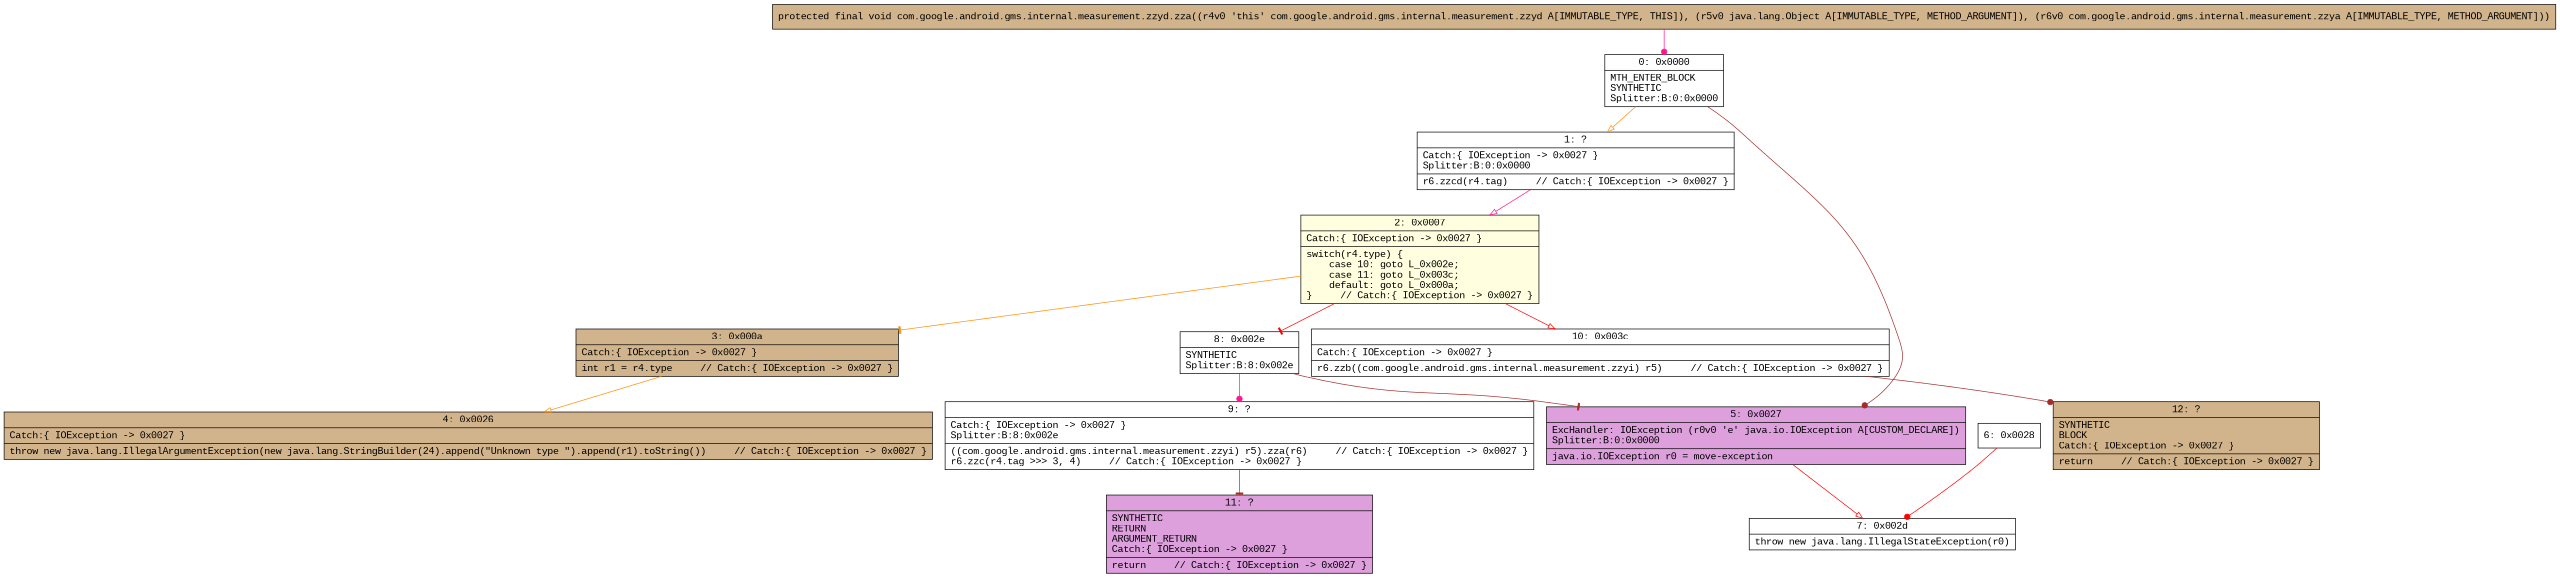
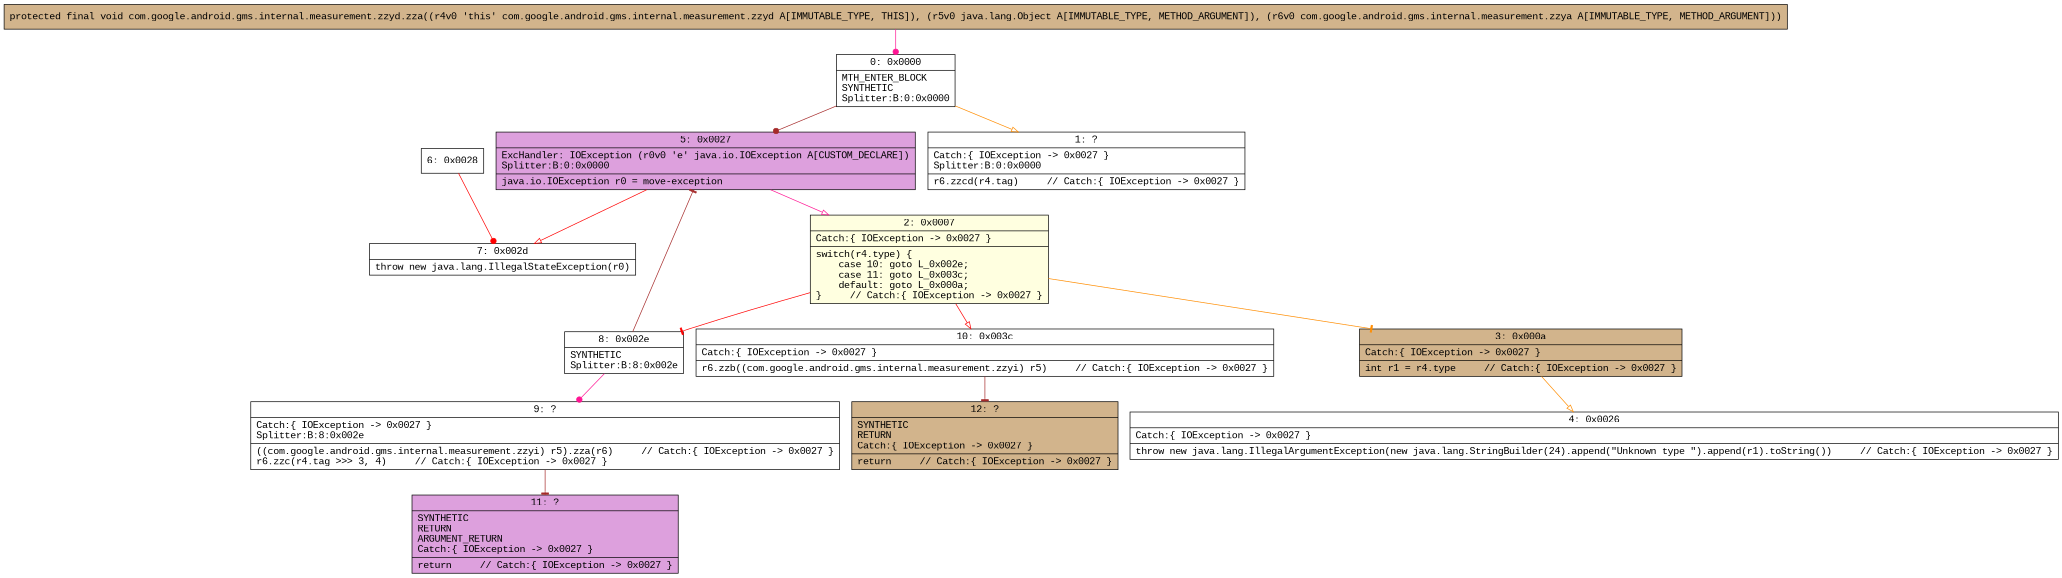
(1513, 200) -> (796, 201)
(1957, 388) -> (985, 387)
(2073, 435) -> (874, 435)
(468, 436) -> (1594, 436)
